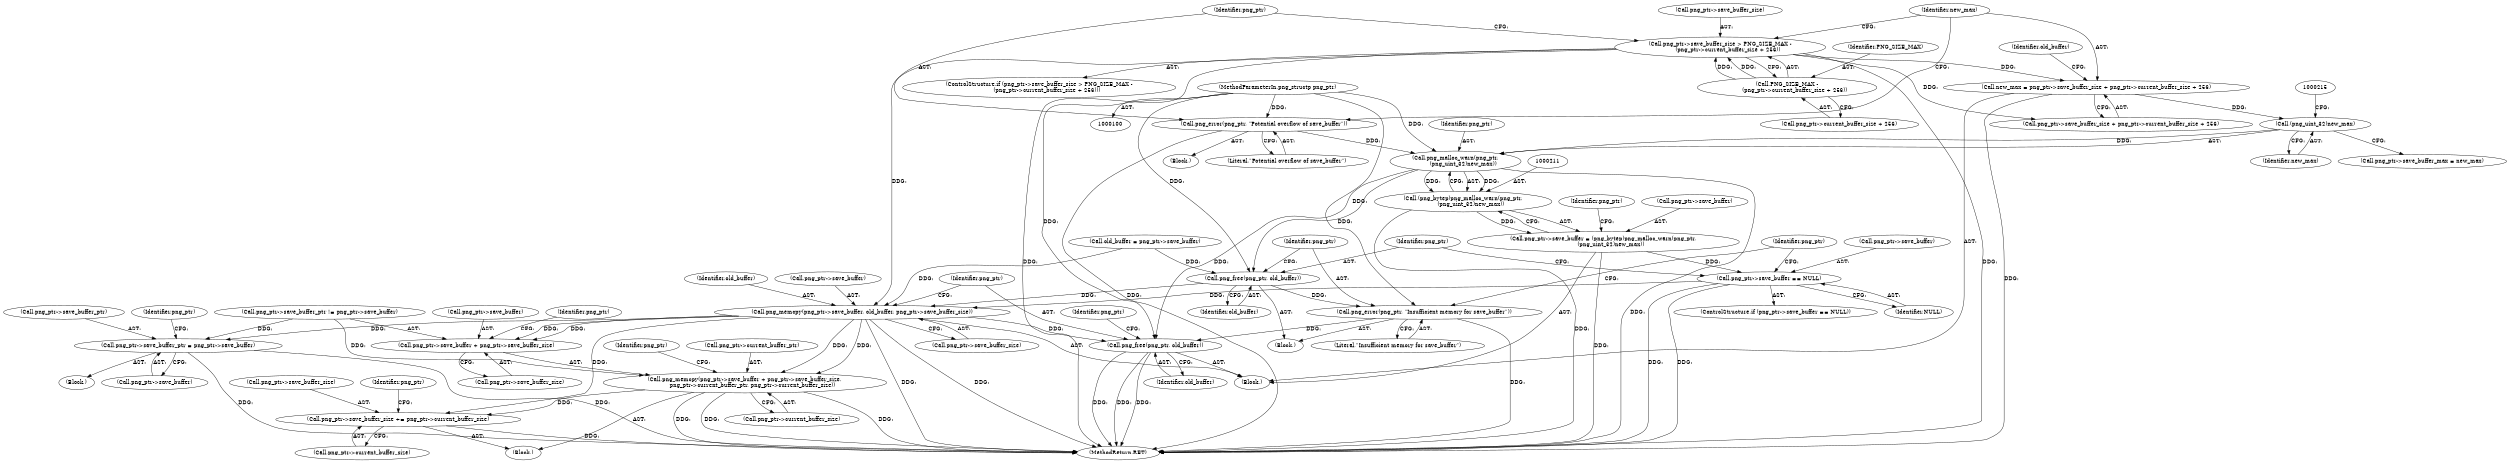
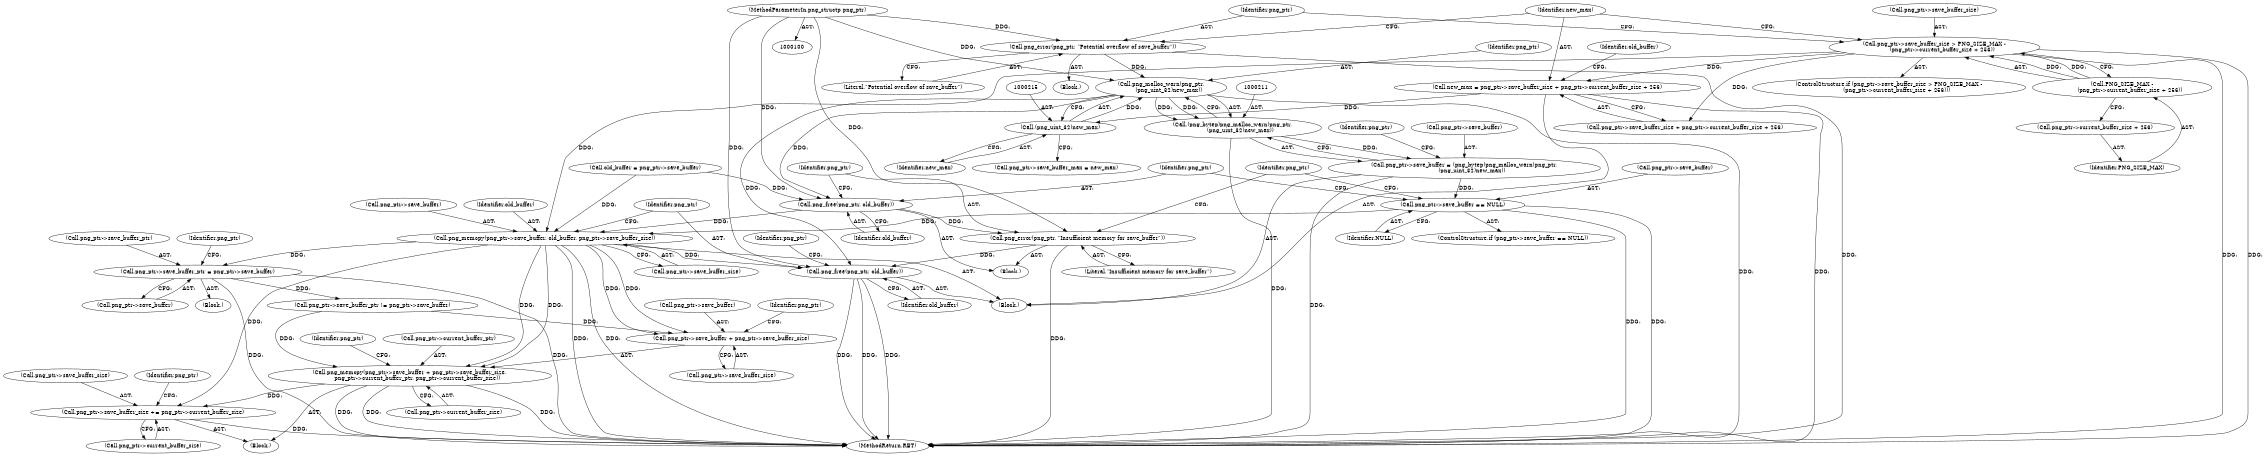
none -> (1085, 100)
(2323, 108) -> (1048, 108)
(1817, 109) -> (2110, 146)
(251, 329) -> (288, 289)
(415, 329) -> (592, 322)
